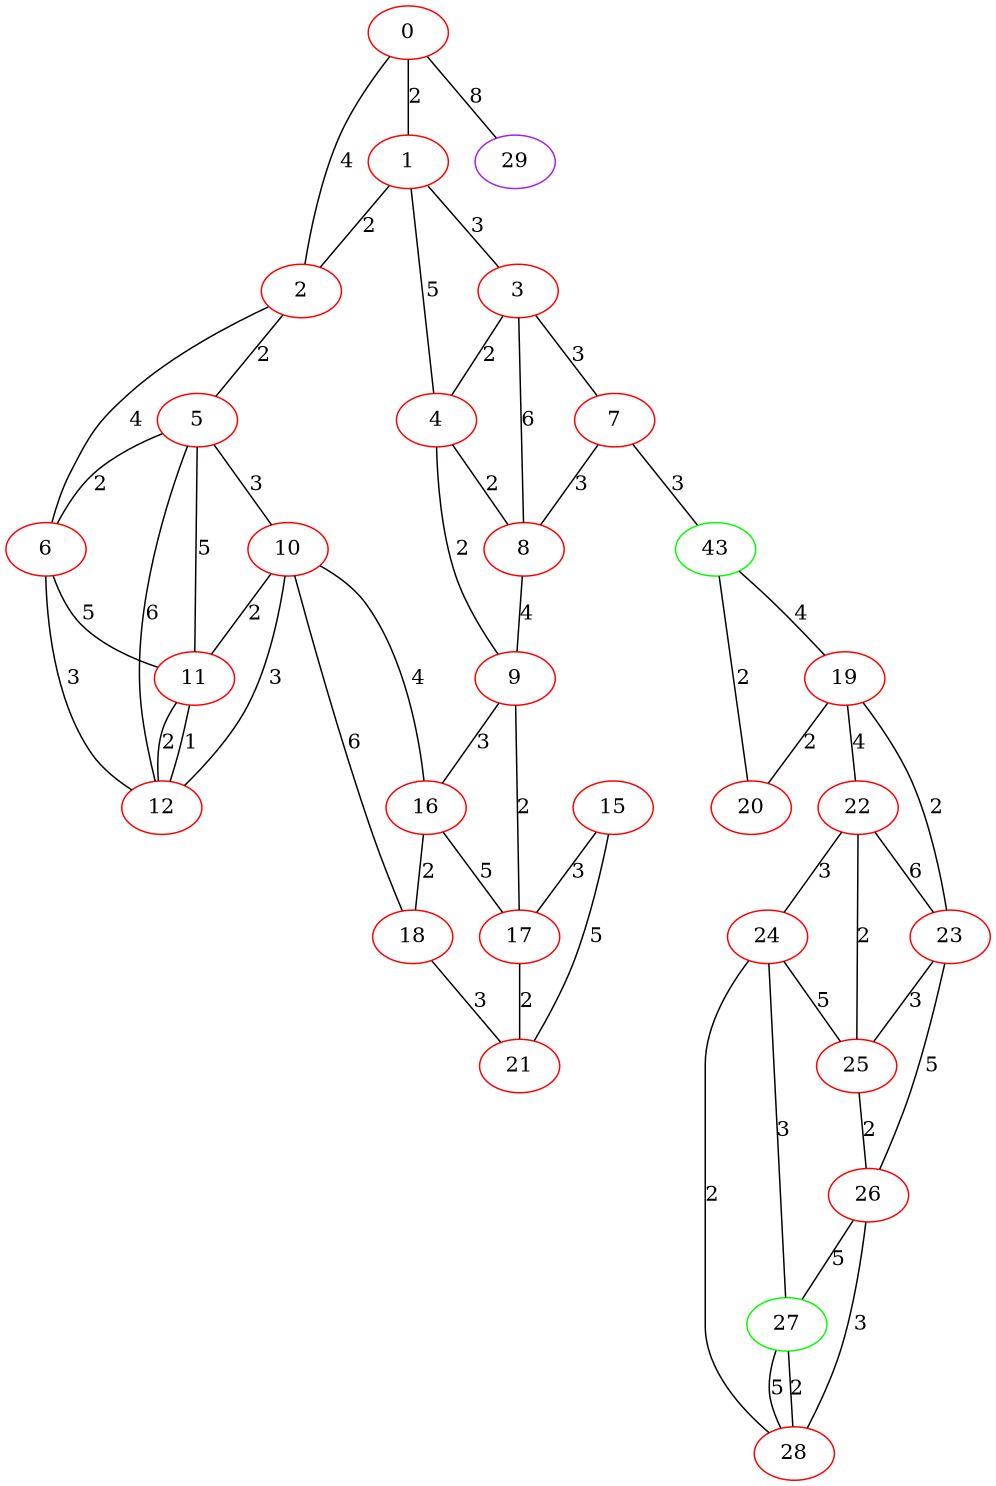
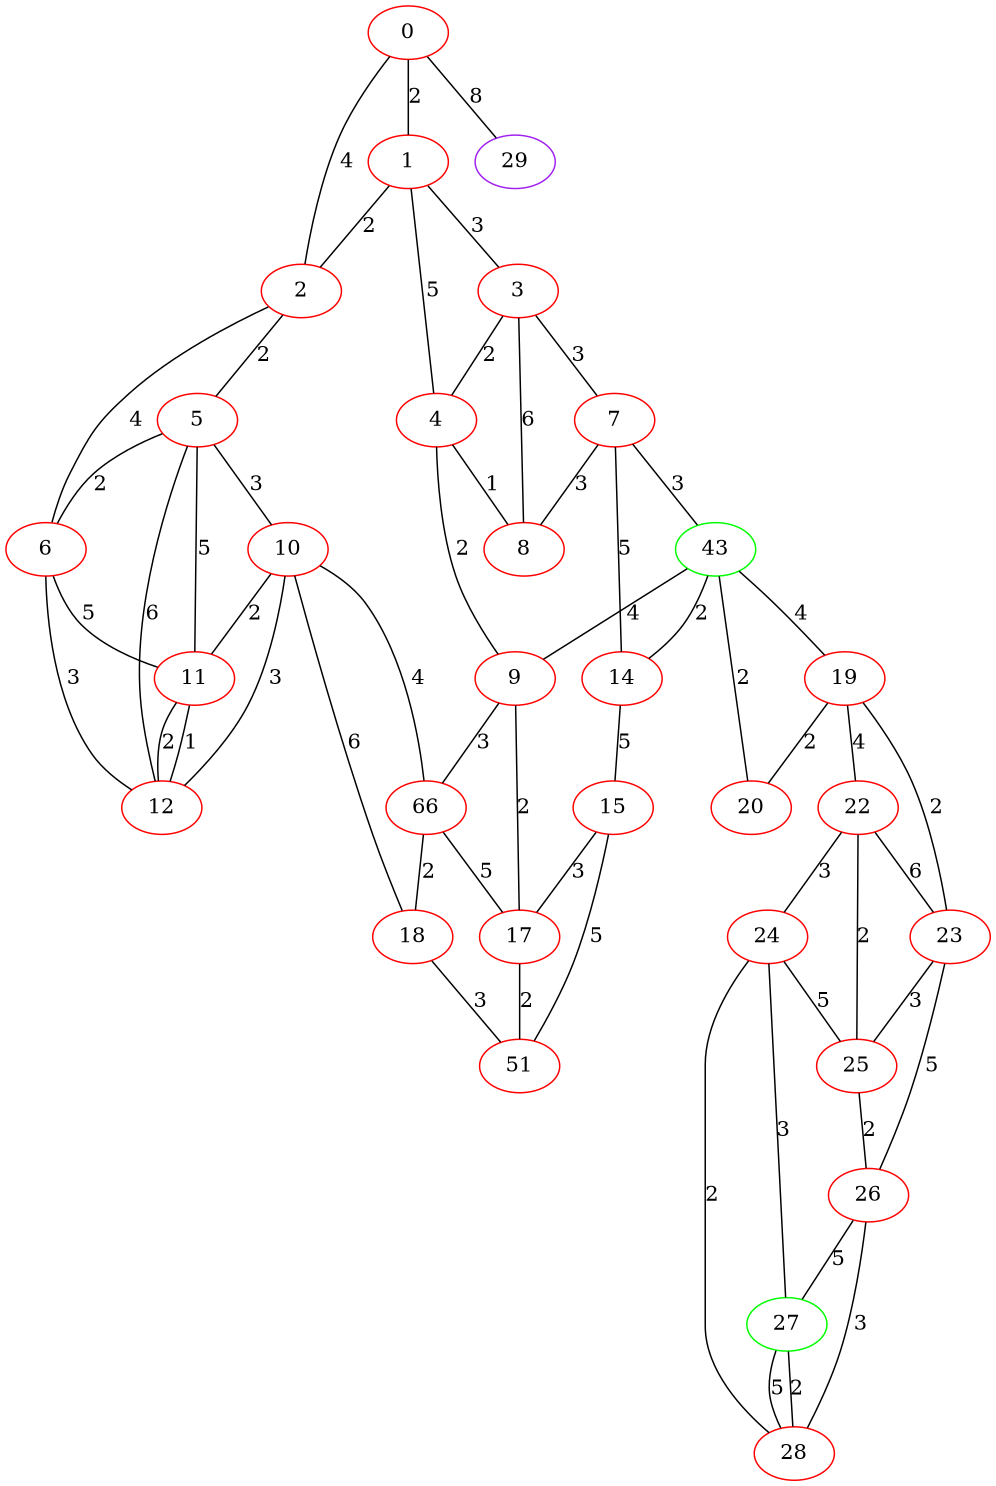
(493, 485) -> (493, 485)
(520, 614) -> (608, 619)
none -> (622, 679)
(426, 808) -> (426, 808)
(520, 1066) -> (520, 1066)
